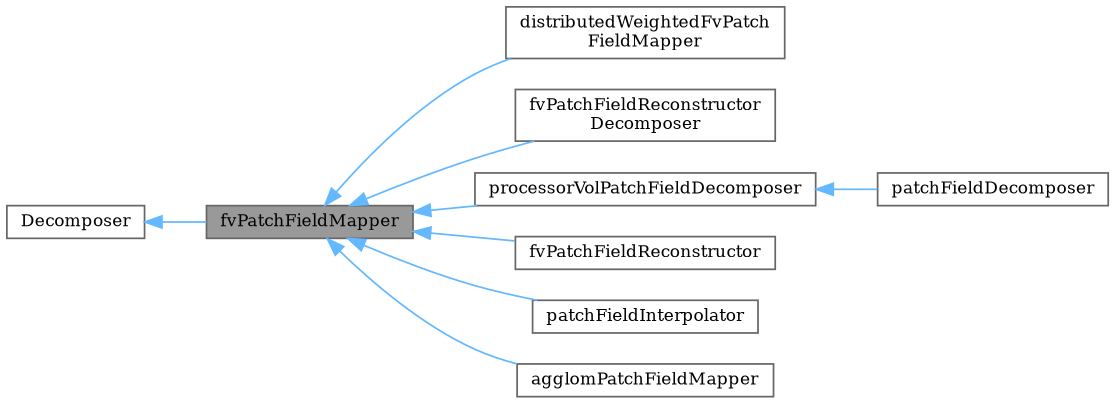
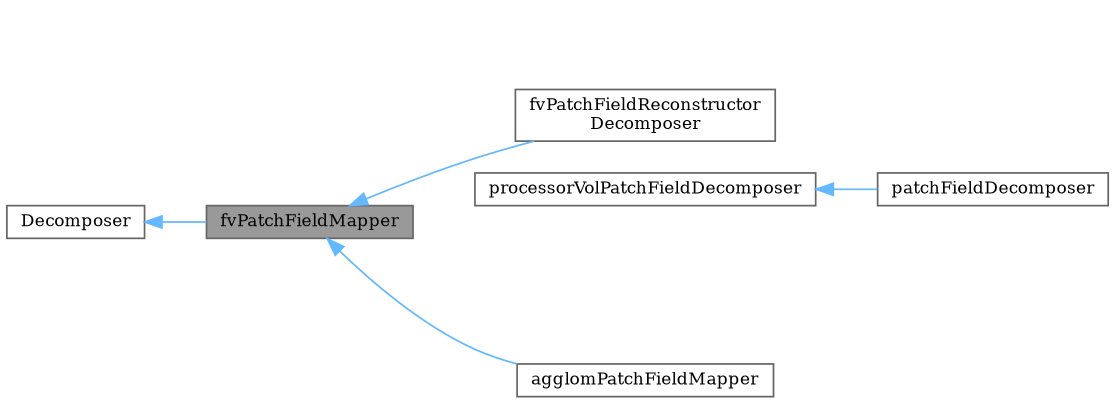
(645, 33) -> none
(454, 208) -> none
(645, 253) -> none
(645, 317) -> none
